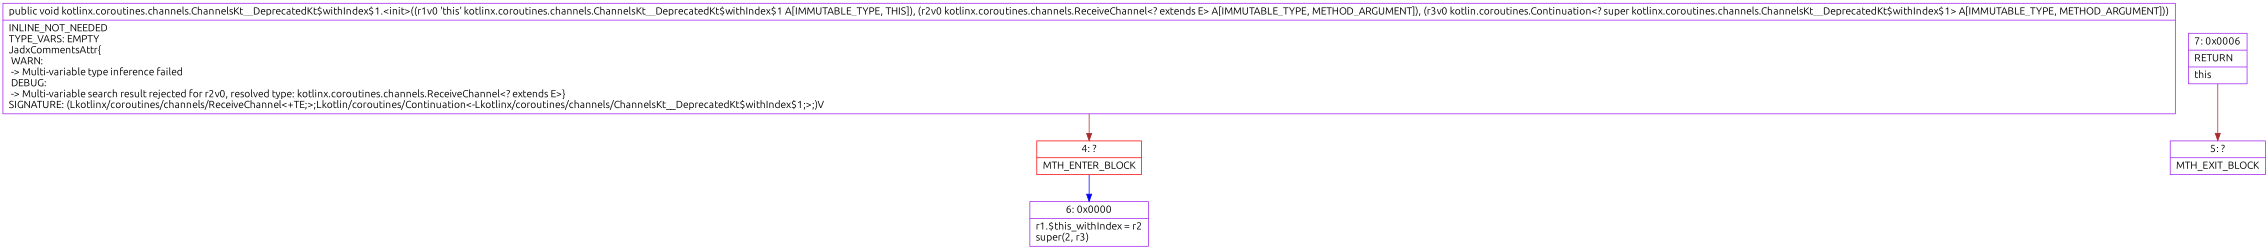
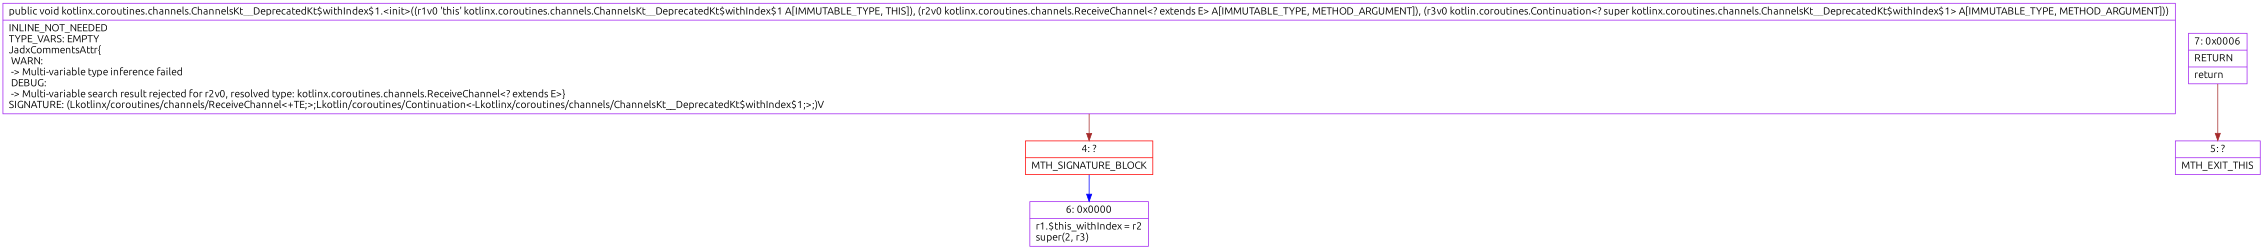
(2203, 75) -> (2209, 75)
(1089, 166) -> (1089, 166)
(2218, 166) -> (2218, 166)
